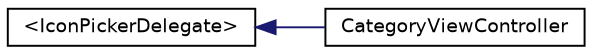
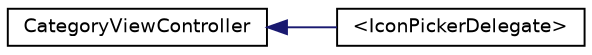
(300, 27) -> (312, 27)
